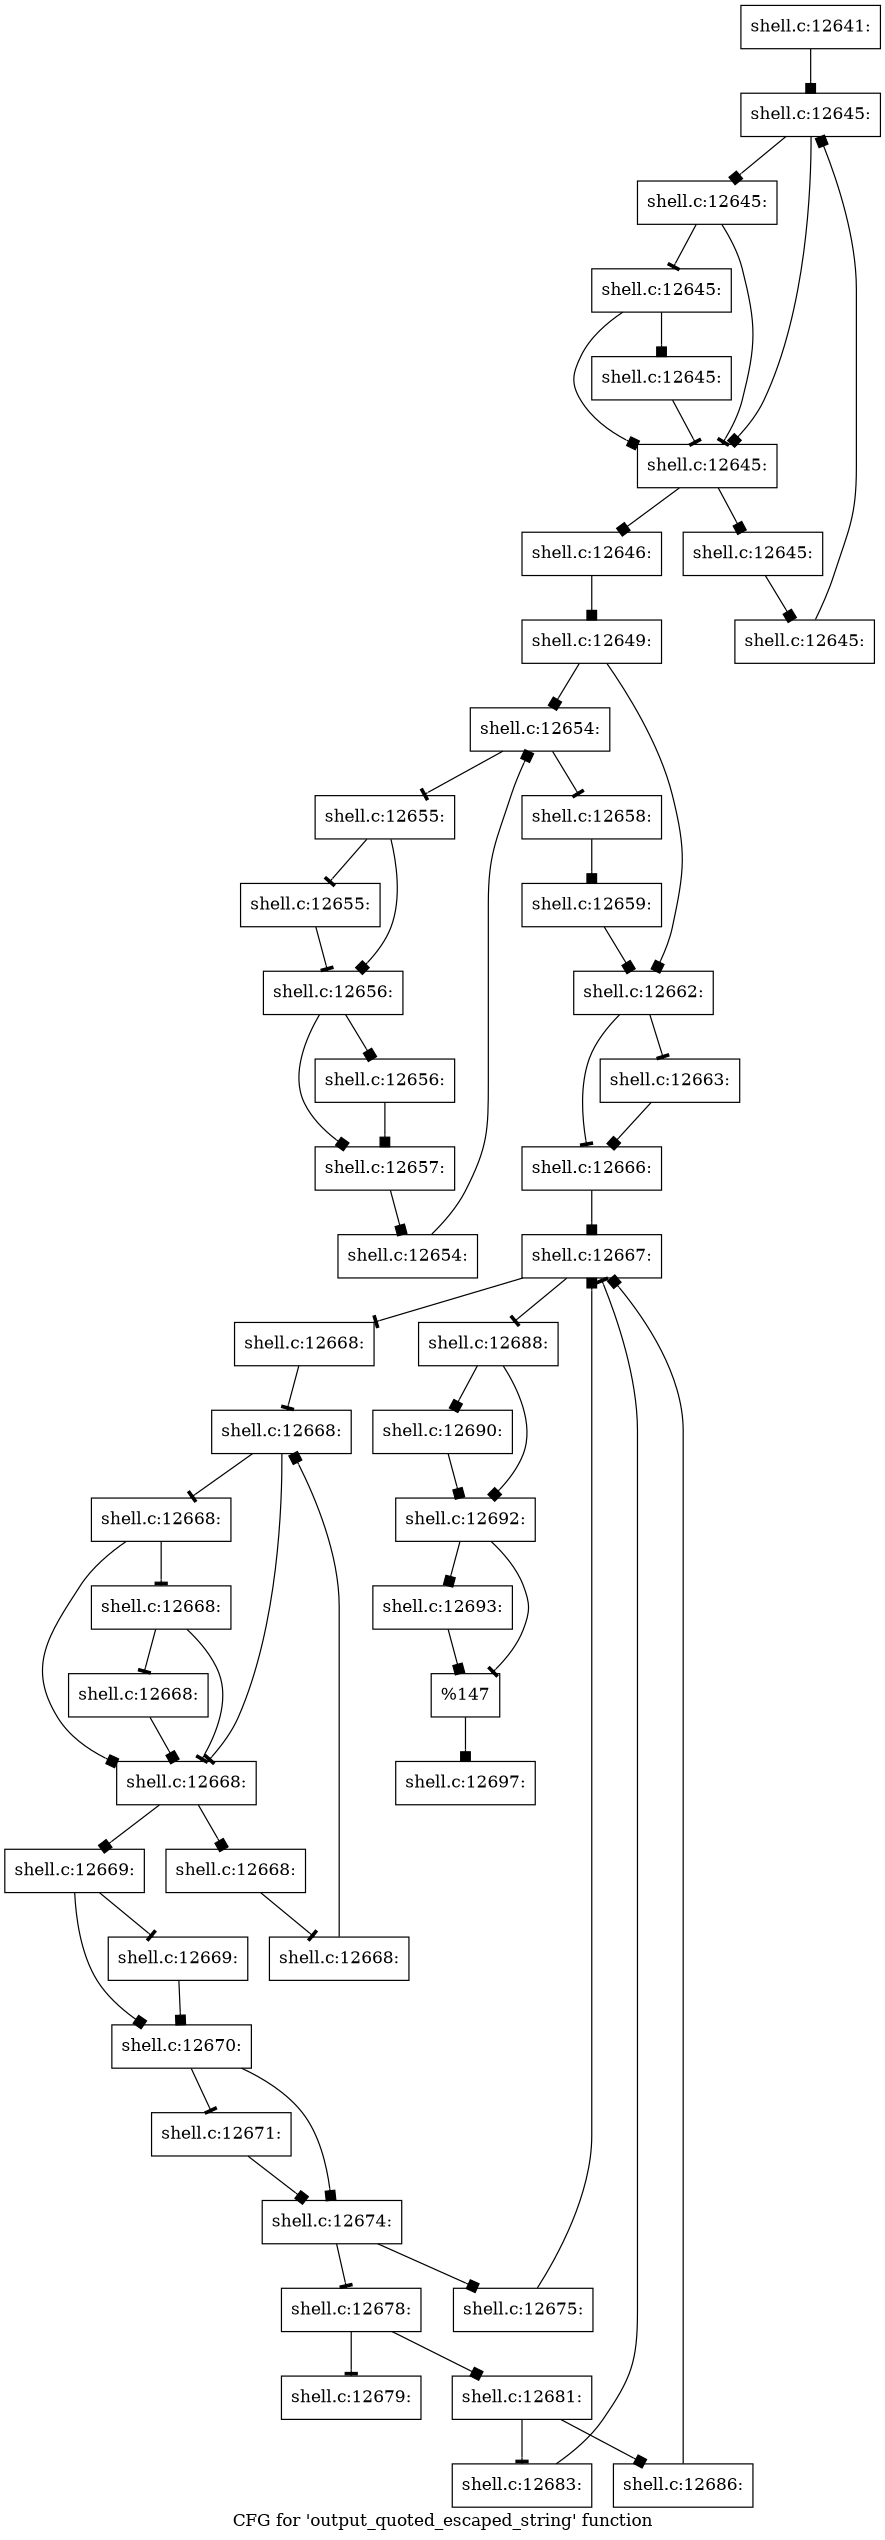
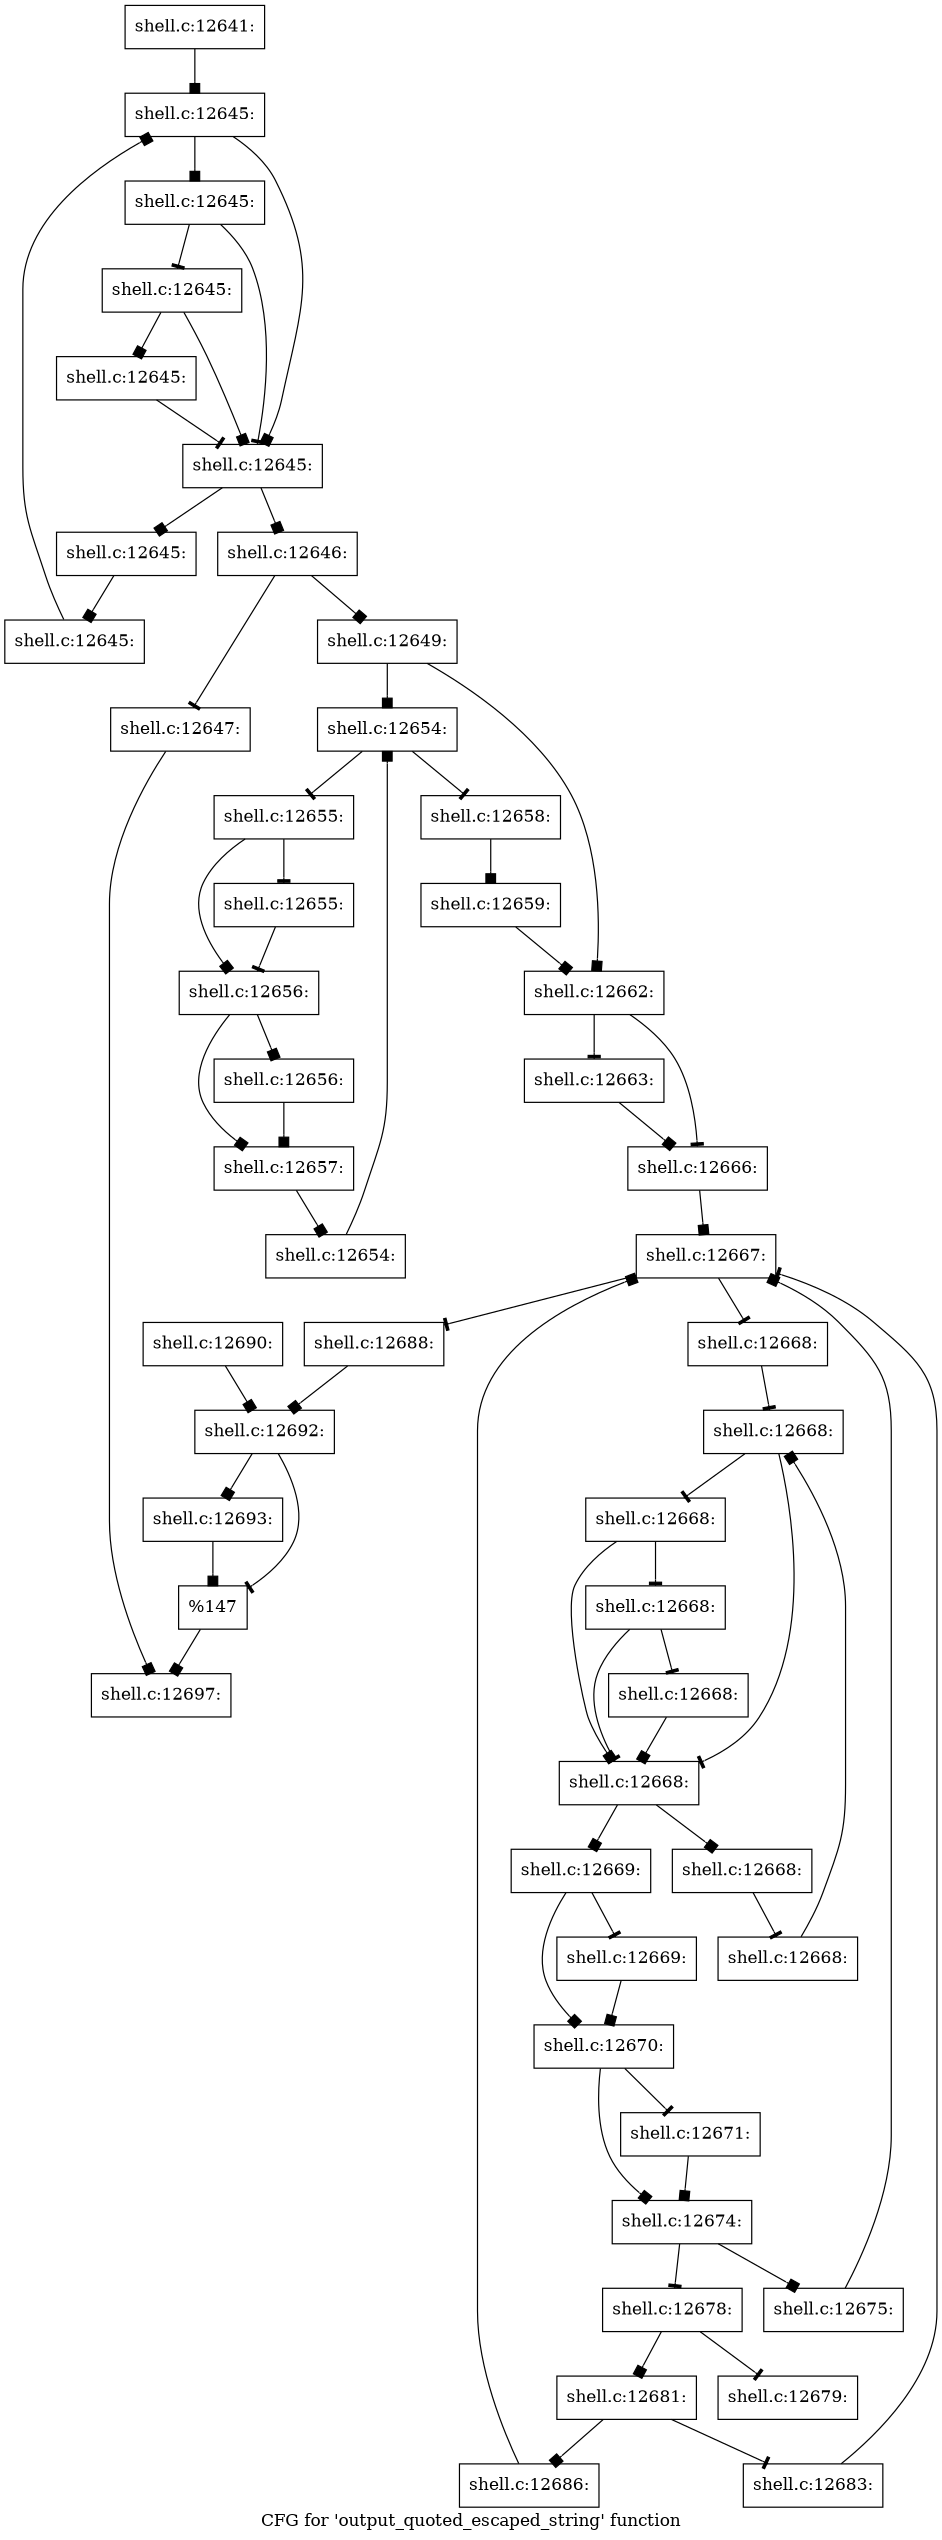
none -> (180, 729)
(468, 1383) -> none
